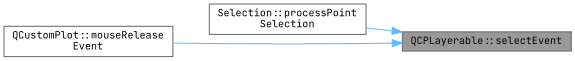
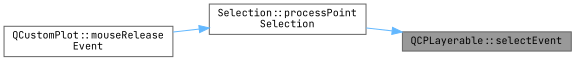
(282, 44) -> (186, 31)
